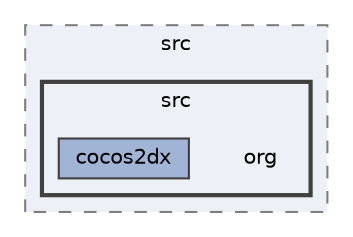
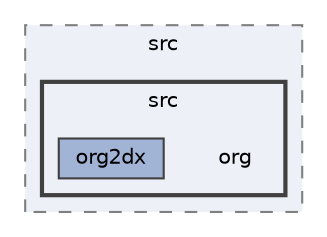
(124, 158) -> (111, 158)
